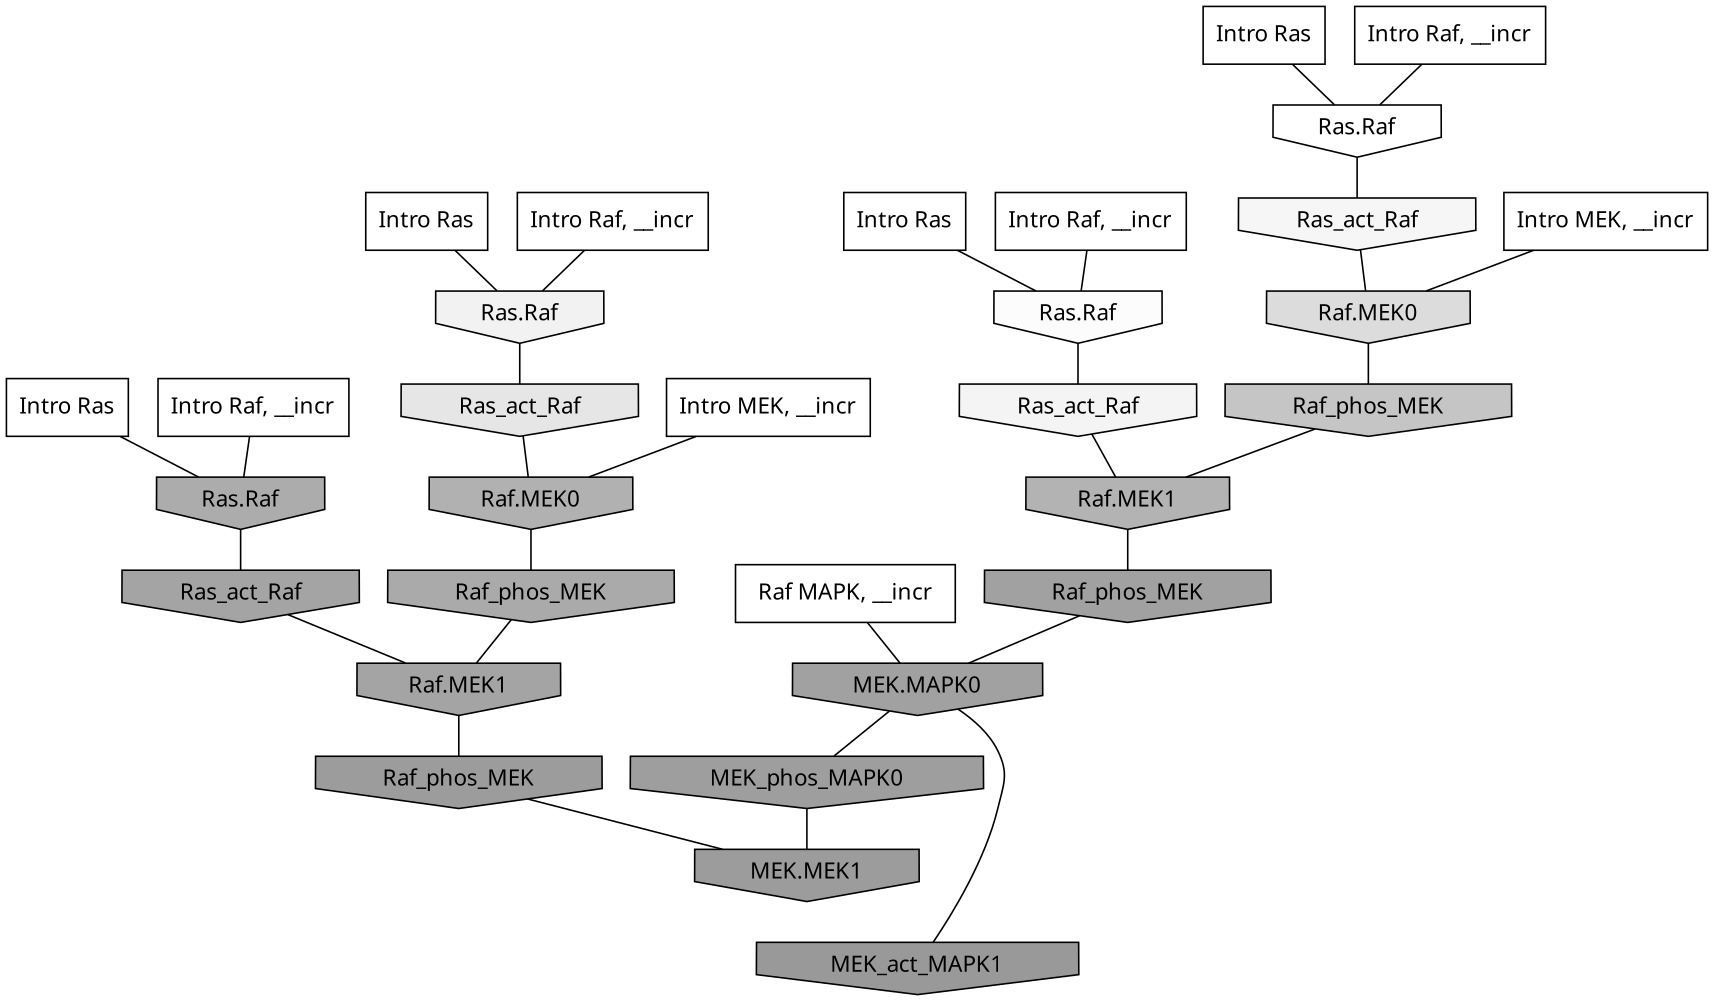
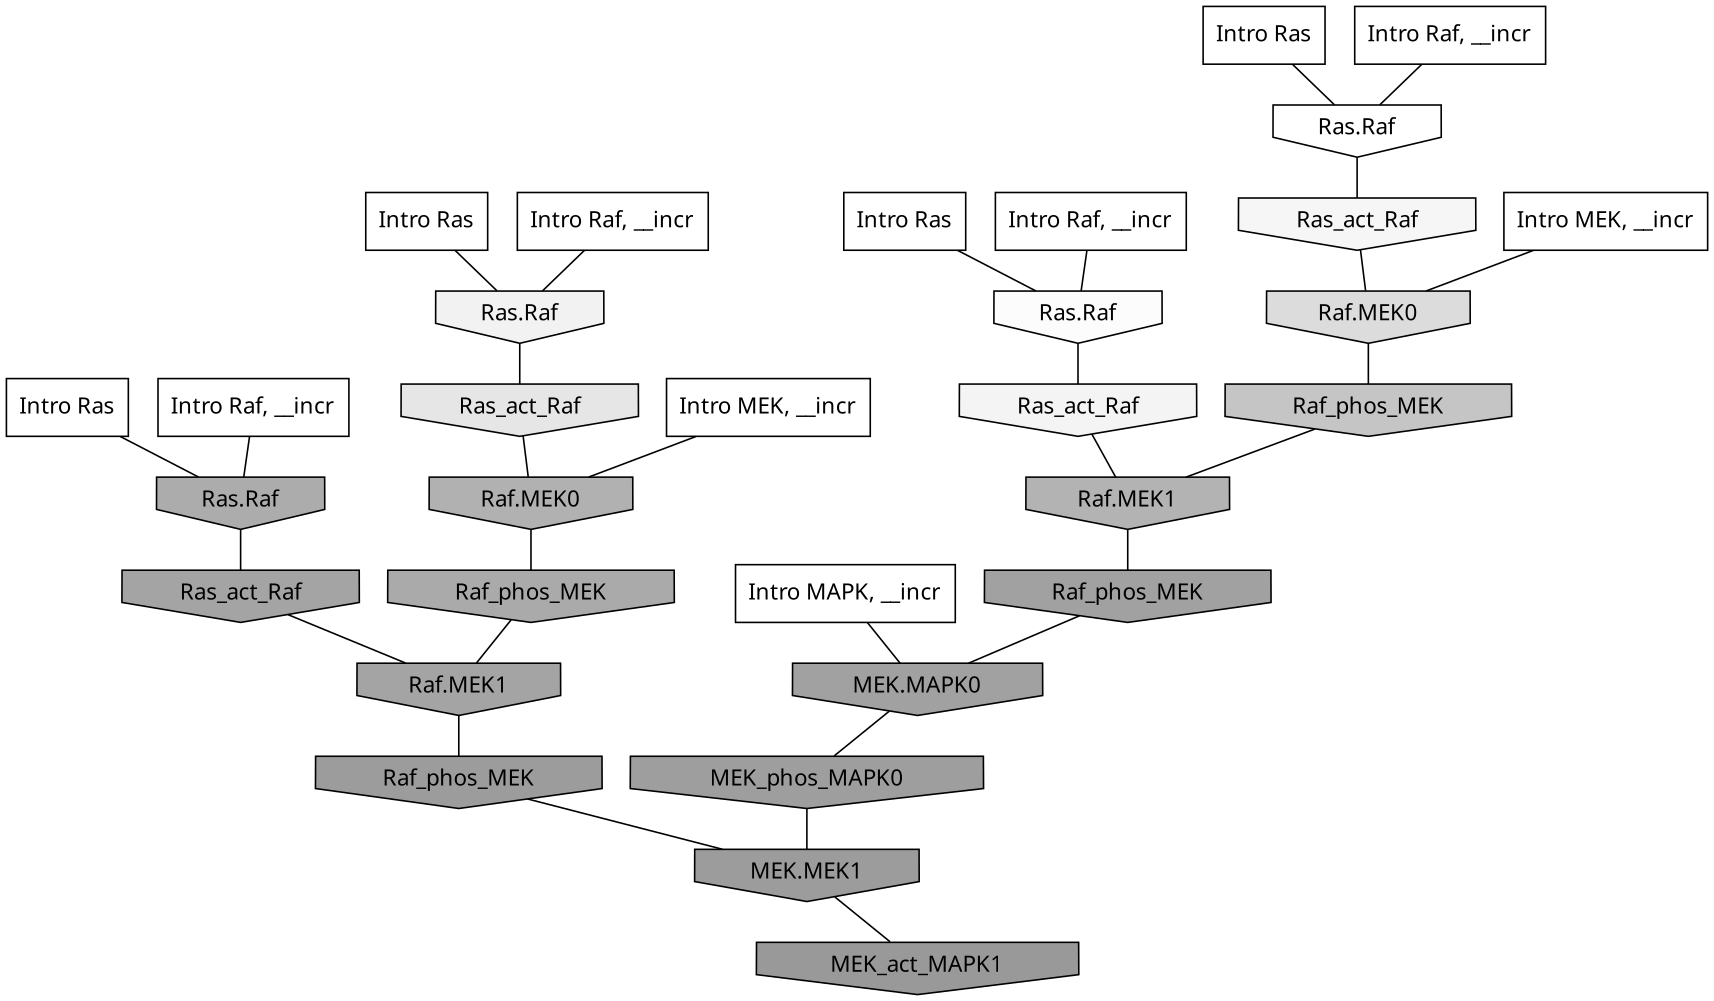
(845, 594) -> (845, 594)
(993, 824) -> (862, 919)
